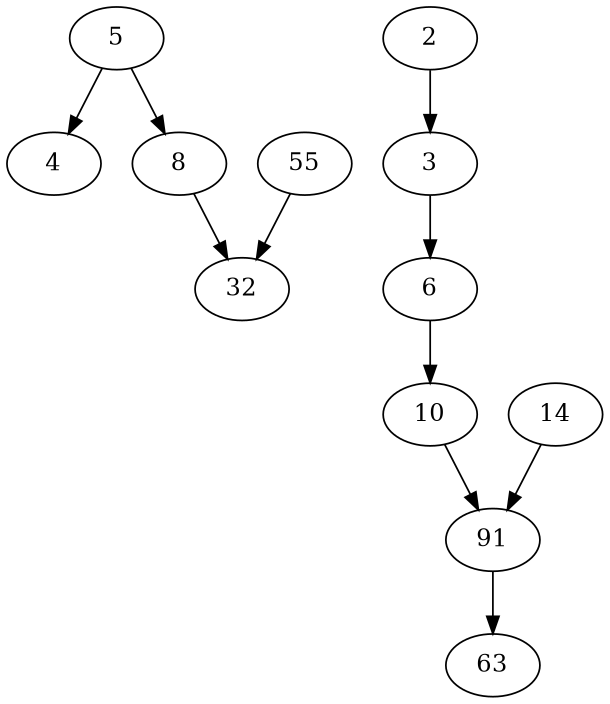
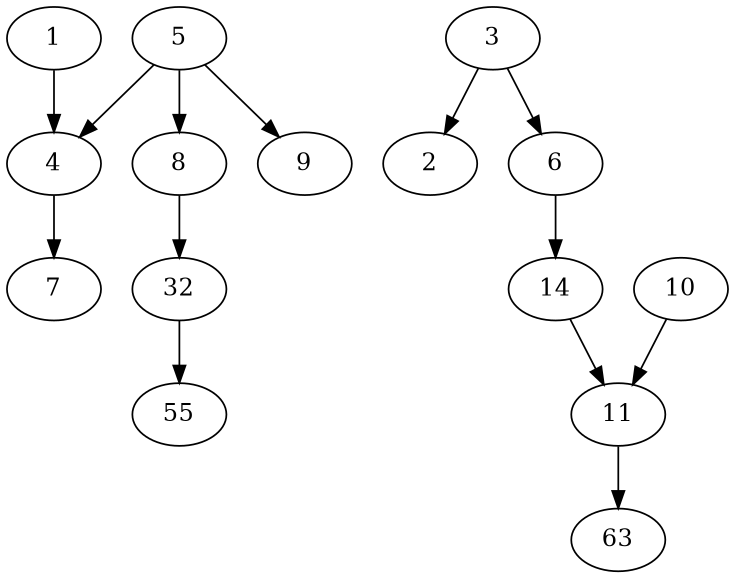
none -> (54, 38)
(430, 92) -> (466, 93)
none -> (305, 164)
(277, 219) -> (179, 343)
none -> (54, 289)
(430, 343) -> (556, 218)
(493, 540) -> (618, 415)
